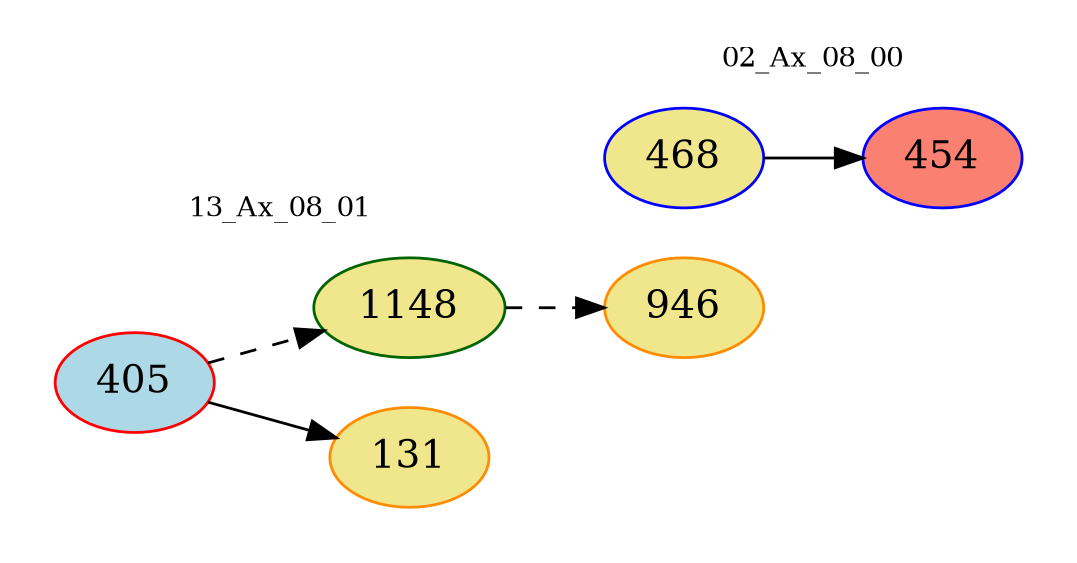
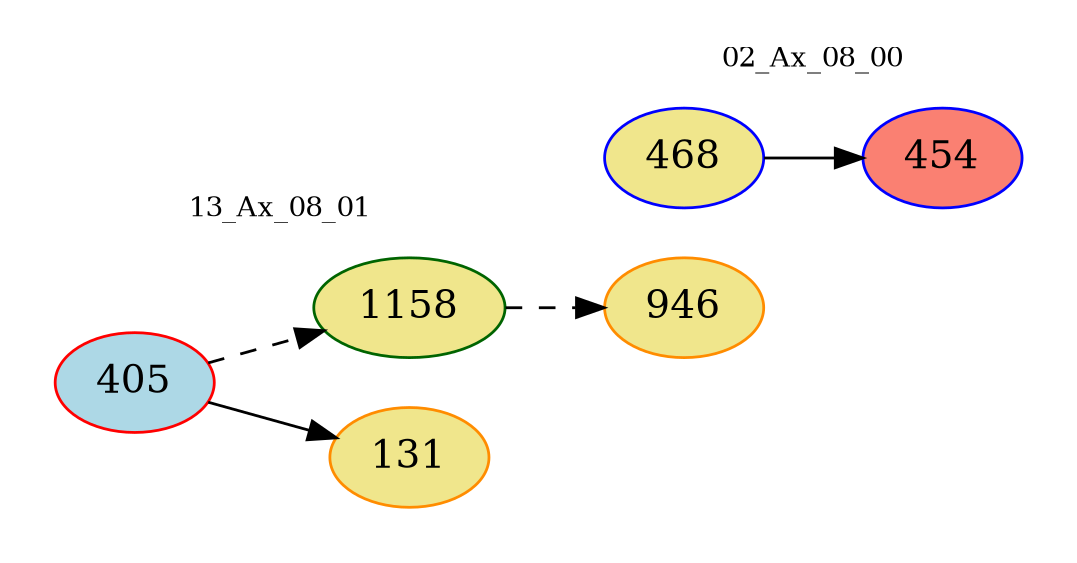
(409, 308) -> (409, 308)
